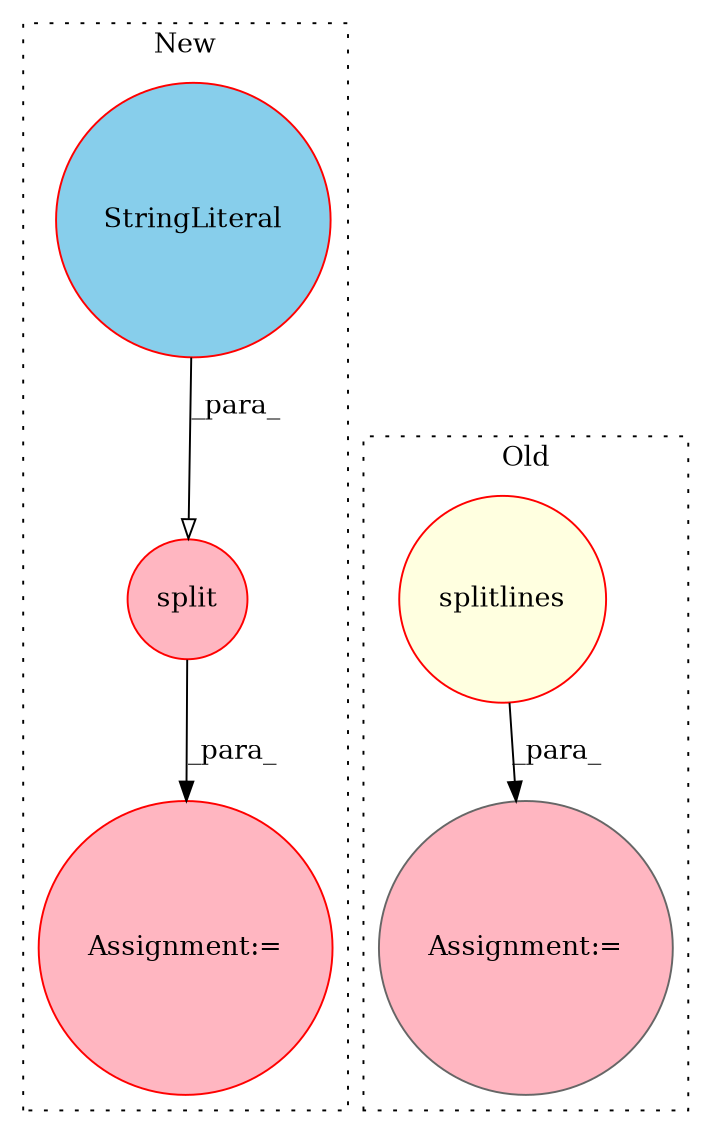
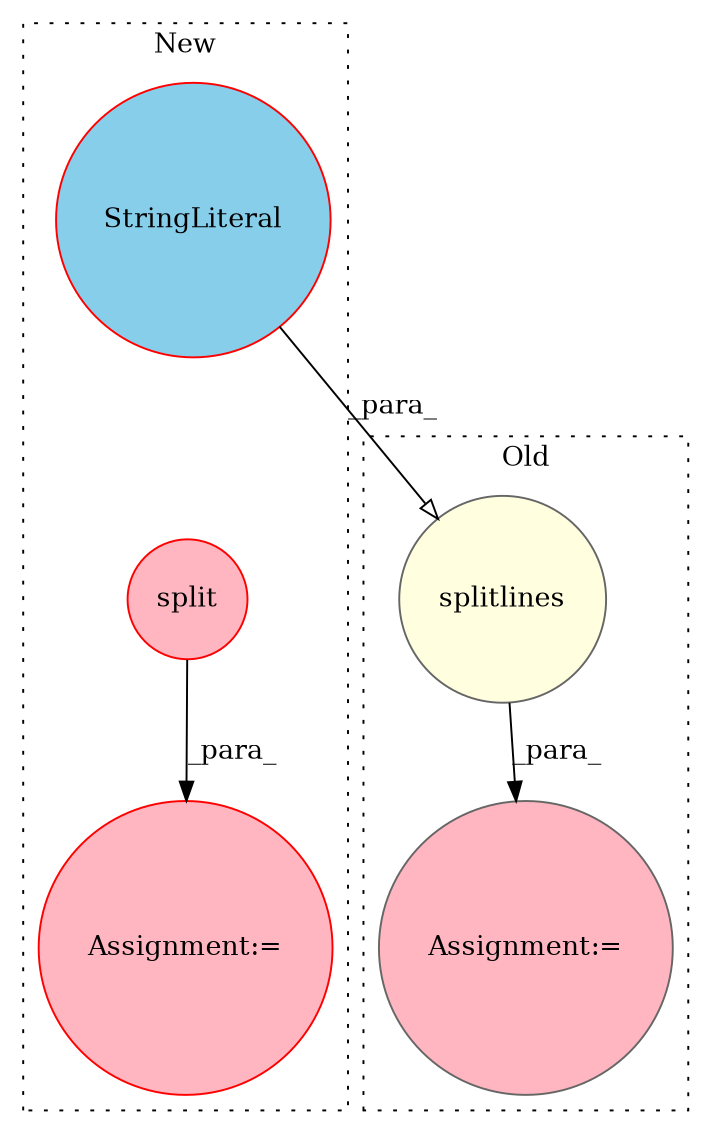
(190, 438) -> (360, 424)
(503, 599) -> (503, 599)
